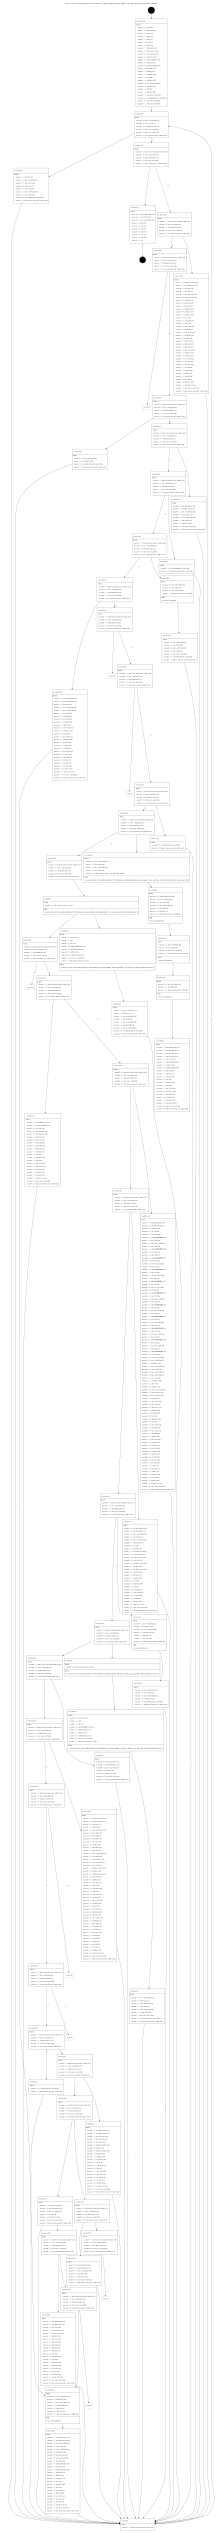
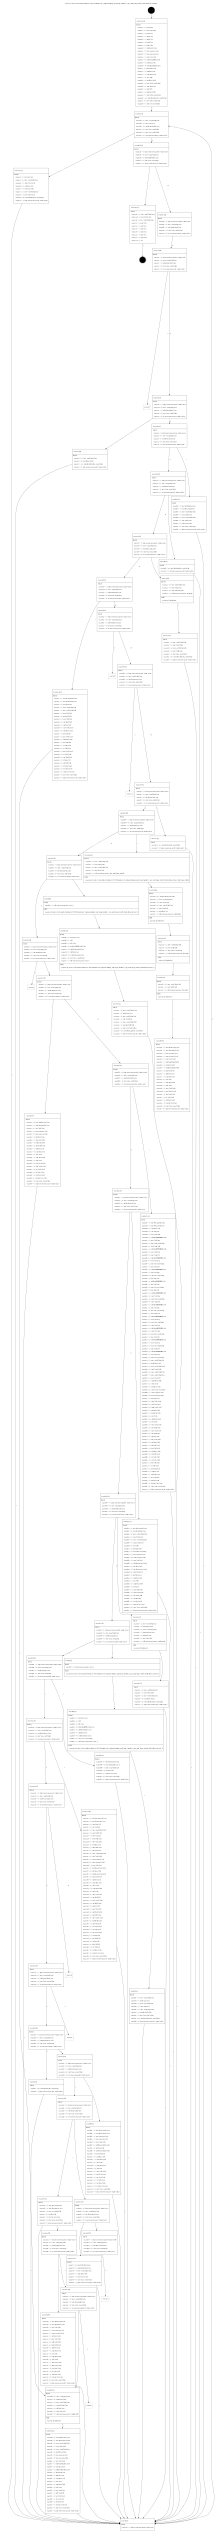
(191, 334) -> none
(63, 925) -> (36, 907)
